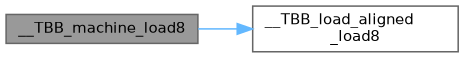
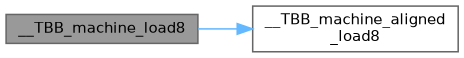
(355, 29) -> (355, 29)
